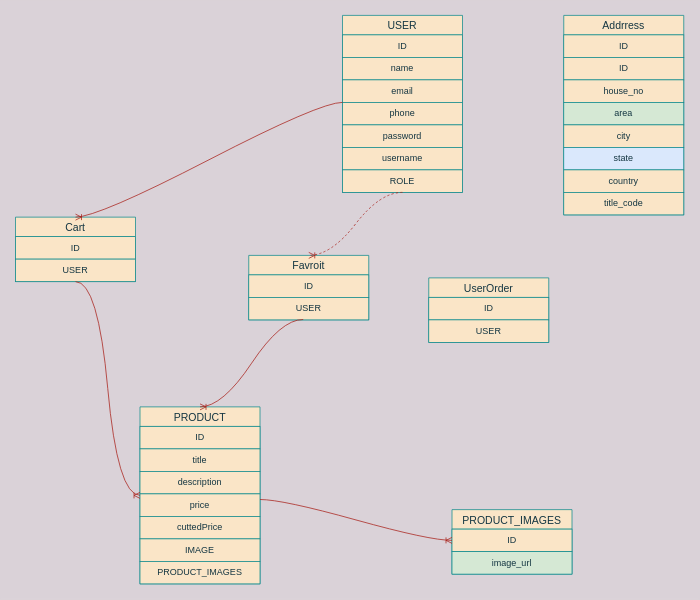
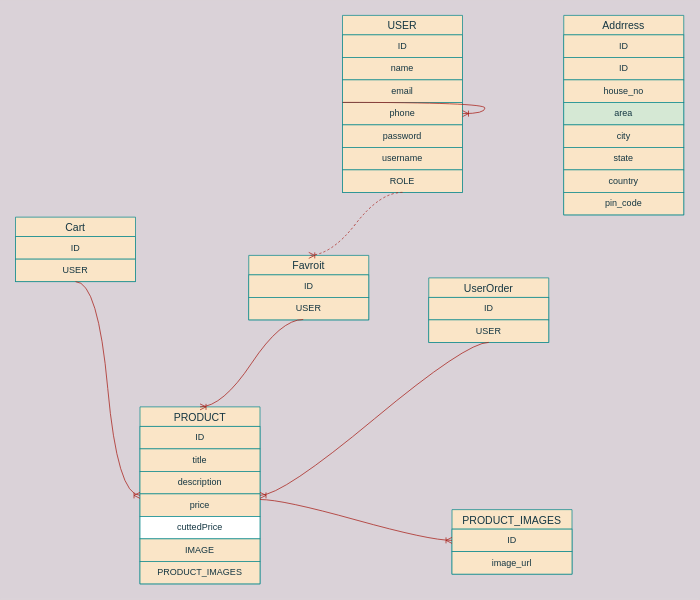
(624, 159) -> (624, 159)
(208, 160) -> (465, 105)
(624, 204) -> (624, 204)
none -> (373, 420)
(200, 528) -> (200, 528)
(512, 563) -> (512, 563)
